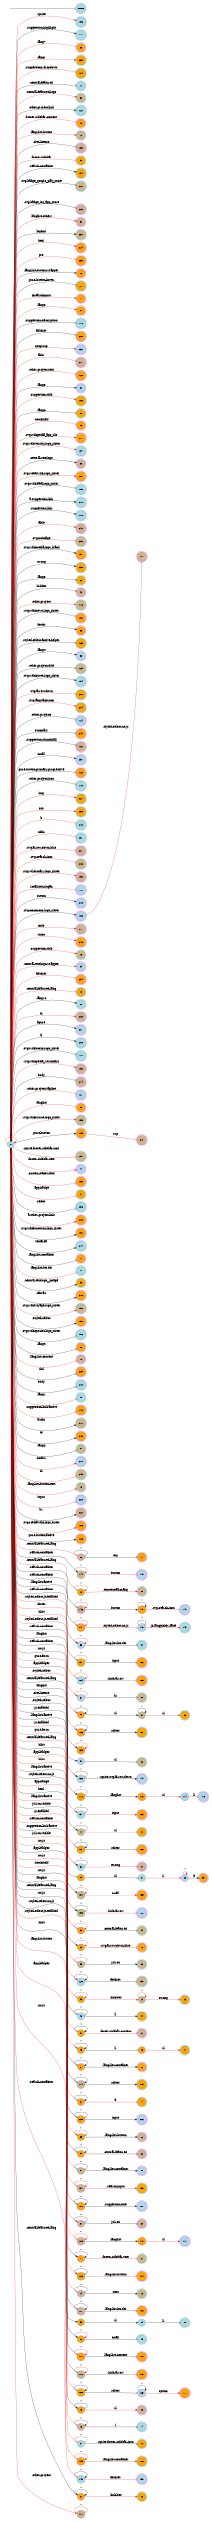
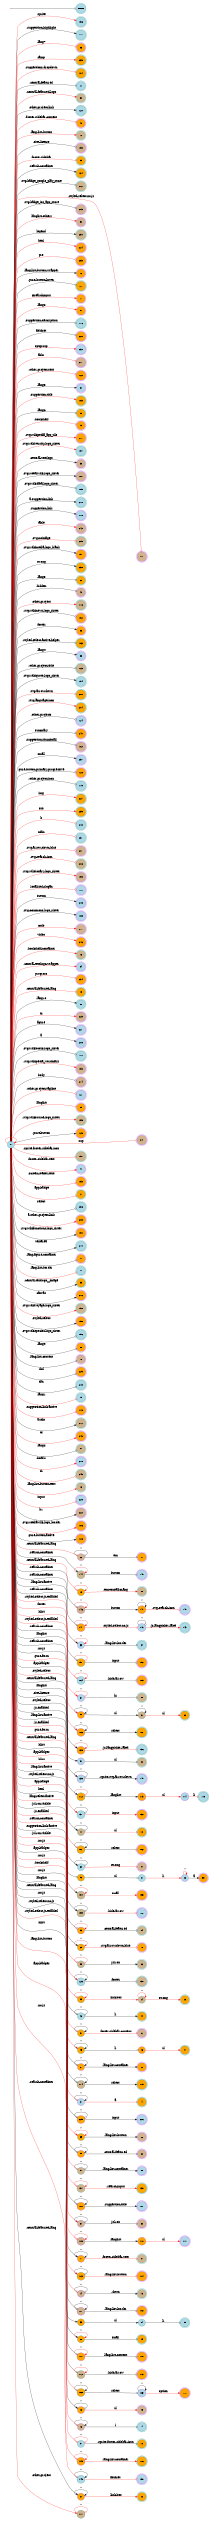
(81, 476) -> (81, 476)
(81, 515) -> (81, 515)
(132, 744) -> (36, 197)
(12, 783) -> (12, 783)
(41, 949) -> (41, 949)
(41, 974) -> (41, 974)
(81, 1043) -> (81, 1043)
(111, 1137) -> (75, 1143)
(41, 1255) -> (41, 1255)
(12, 1284) -> (12, 1284)
(13, 1321) -> (13, 1321)
(41, 1382) -> (41, 1382)
(41, 1523) -> (41, 1523)
(110, 1575) -> (110, 1575)
none -> (142, 1749)
(41, 1797) -> (41, 1797)
(203, 1797) -> (203, 1797)
(115, 1980) -> (115, 1980)
(81, 2102) -> (81, 2102)
(115, 2292) -> (115, 2292)
(142, 2339) -> (142, 2339)
